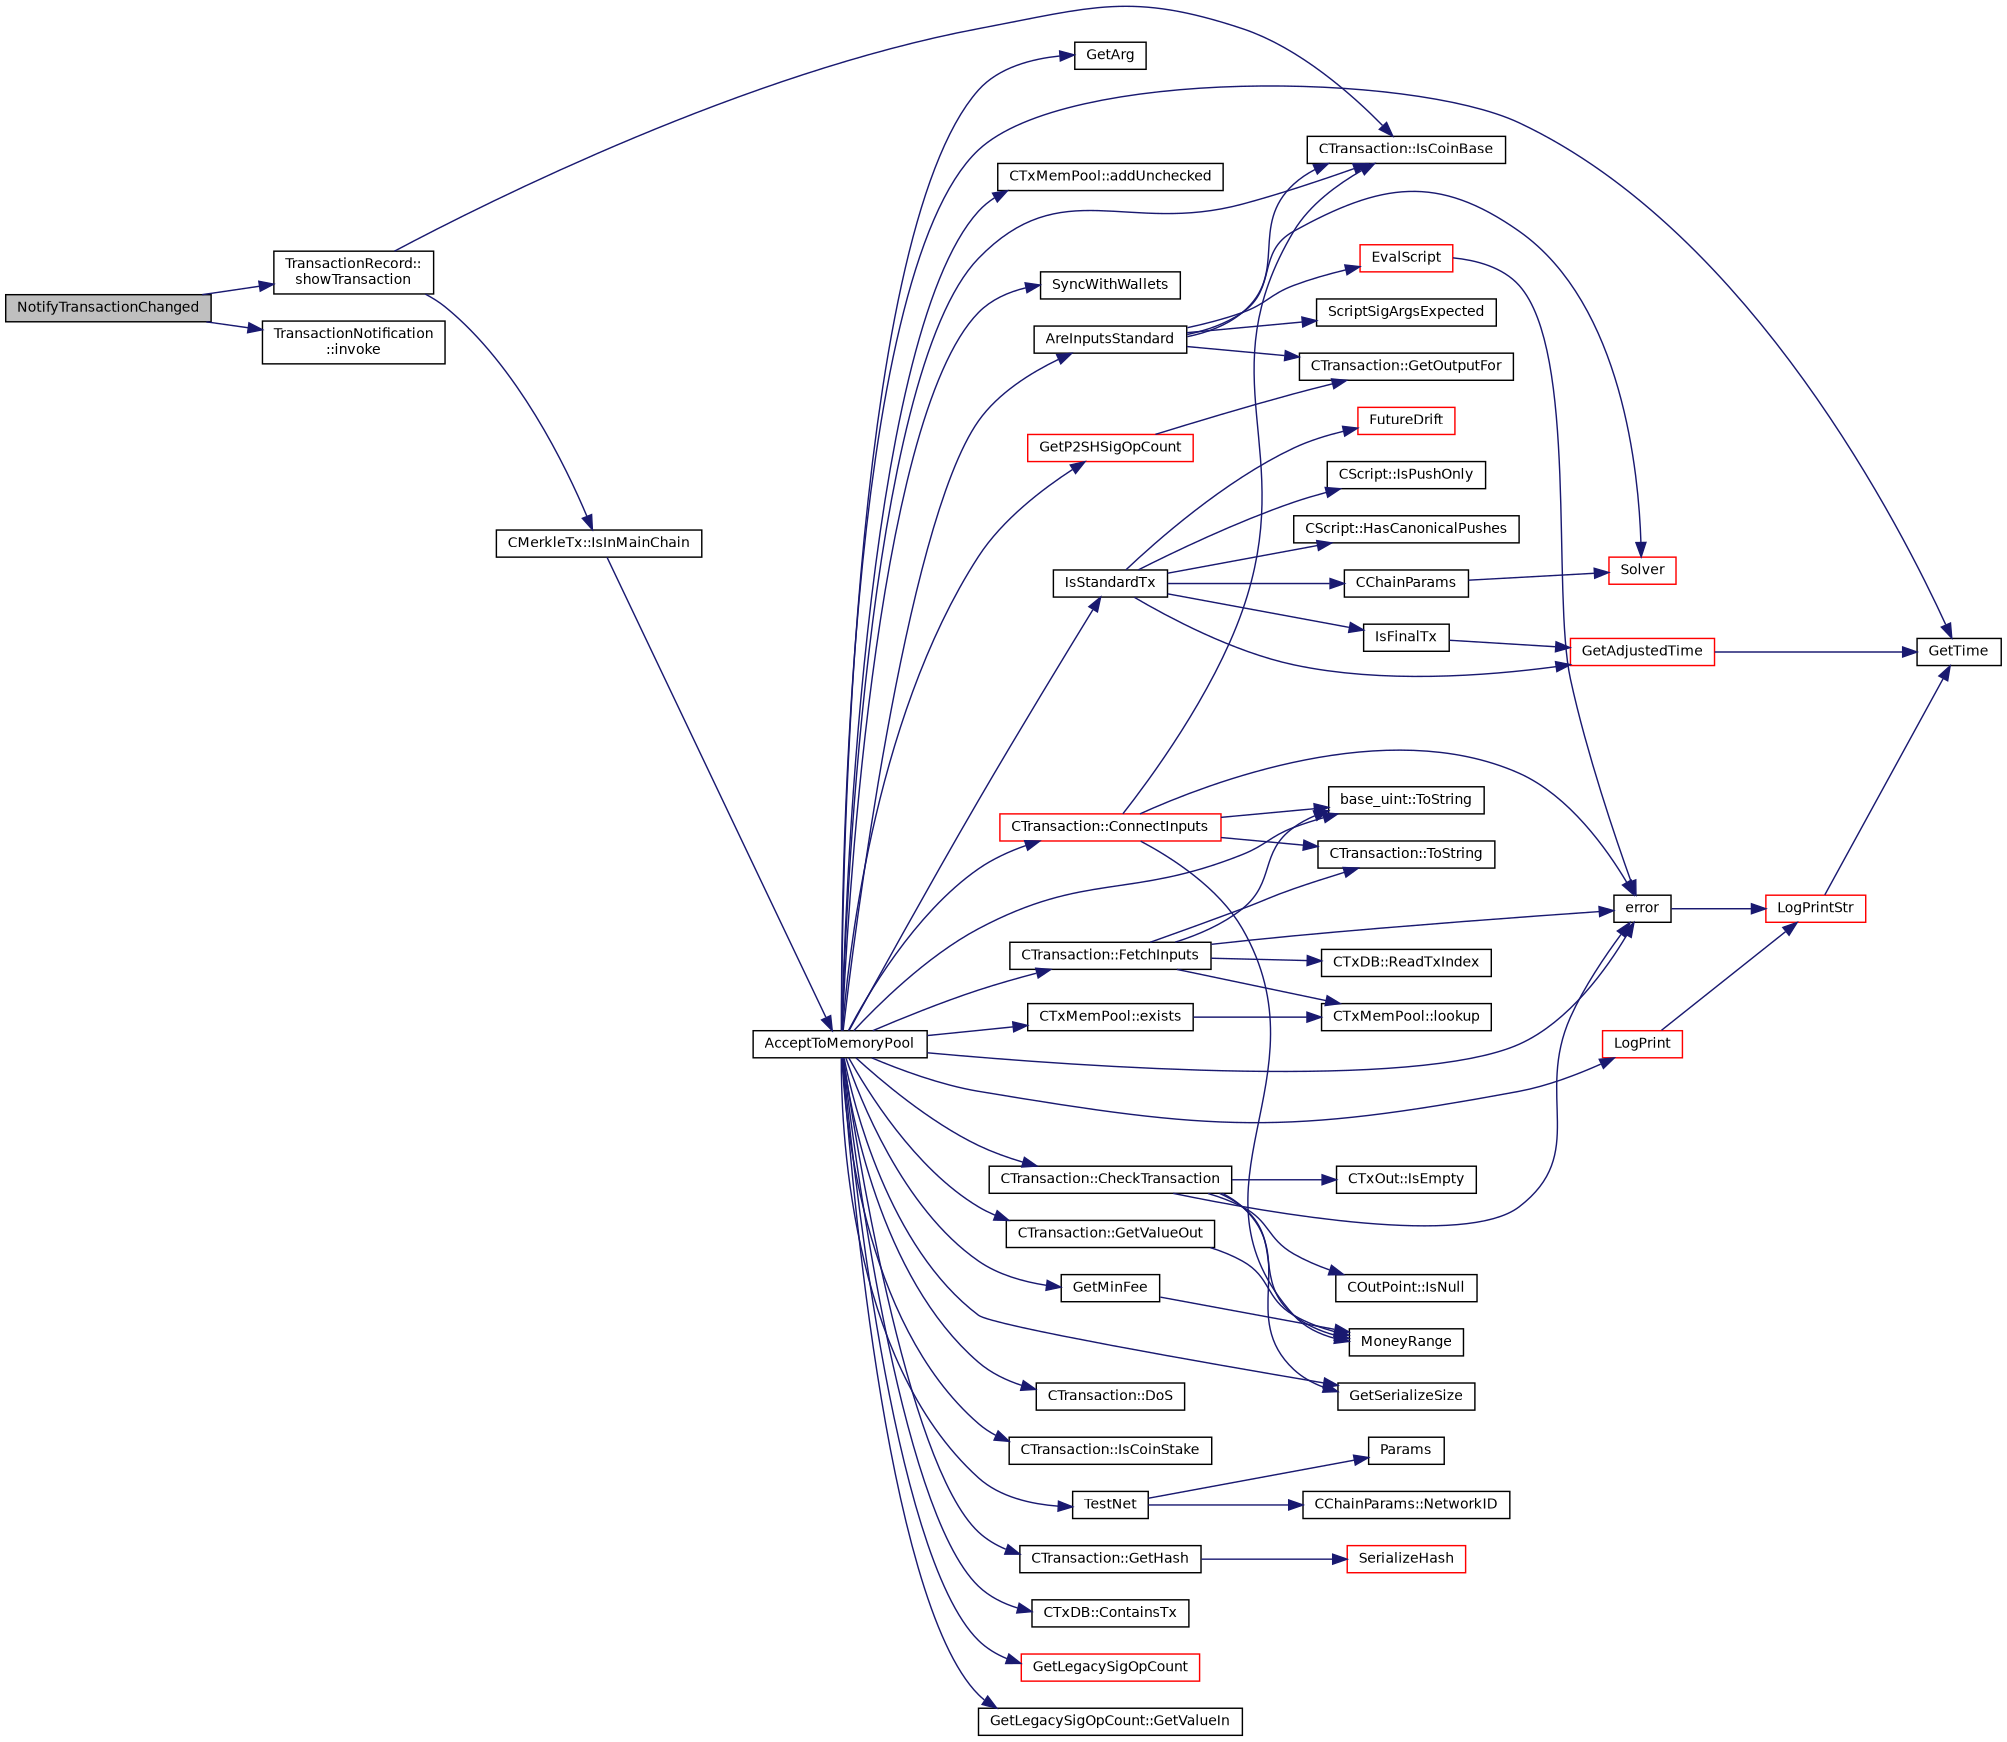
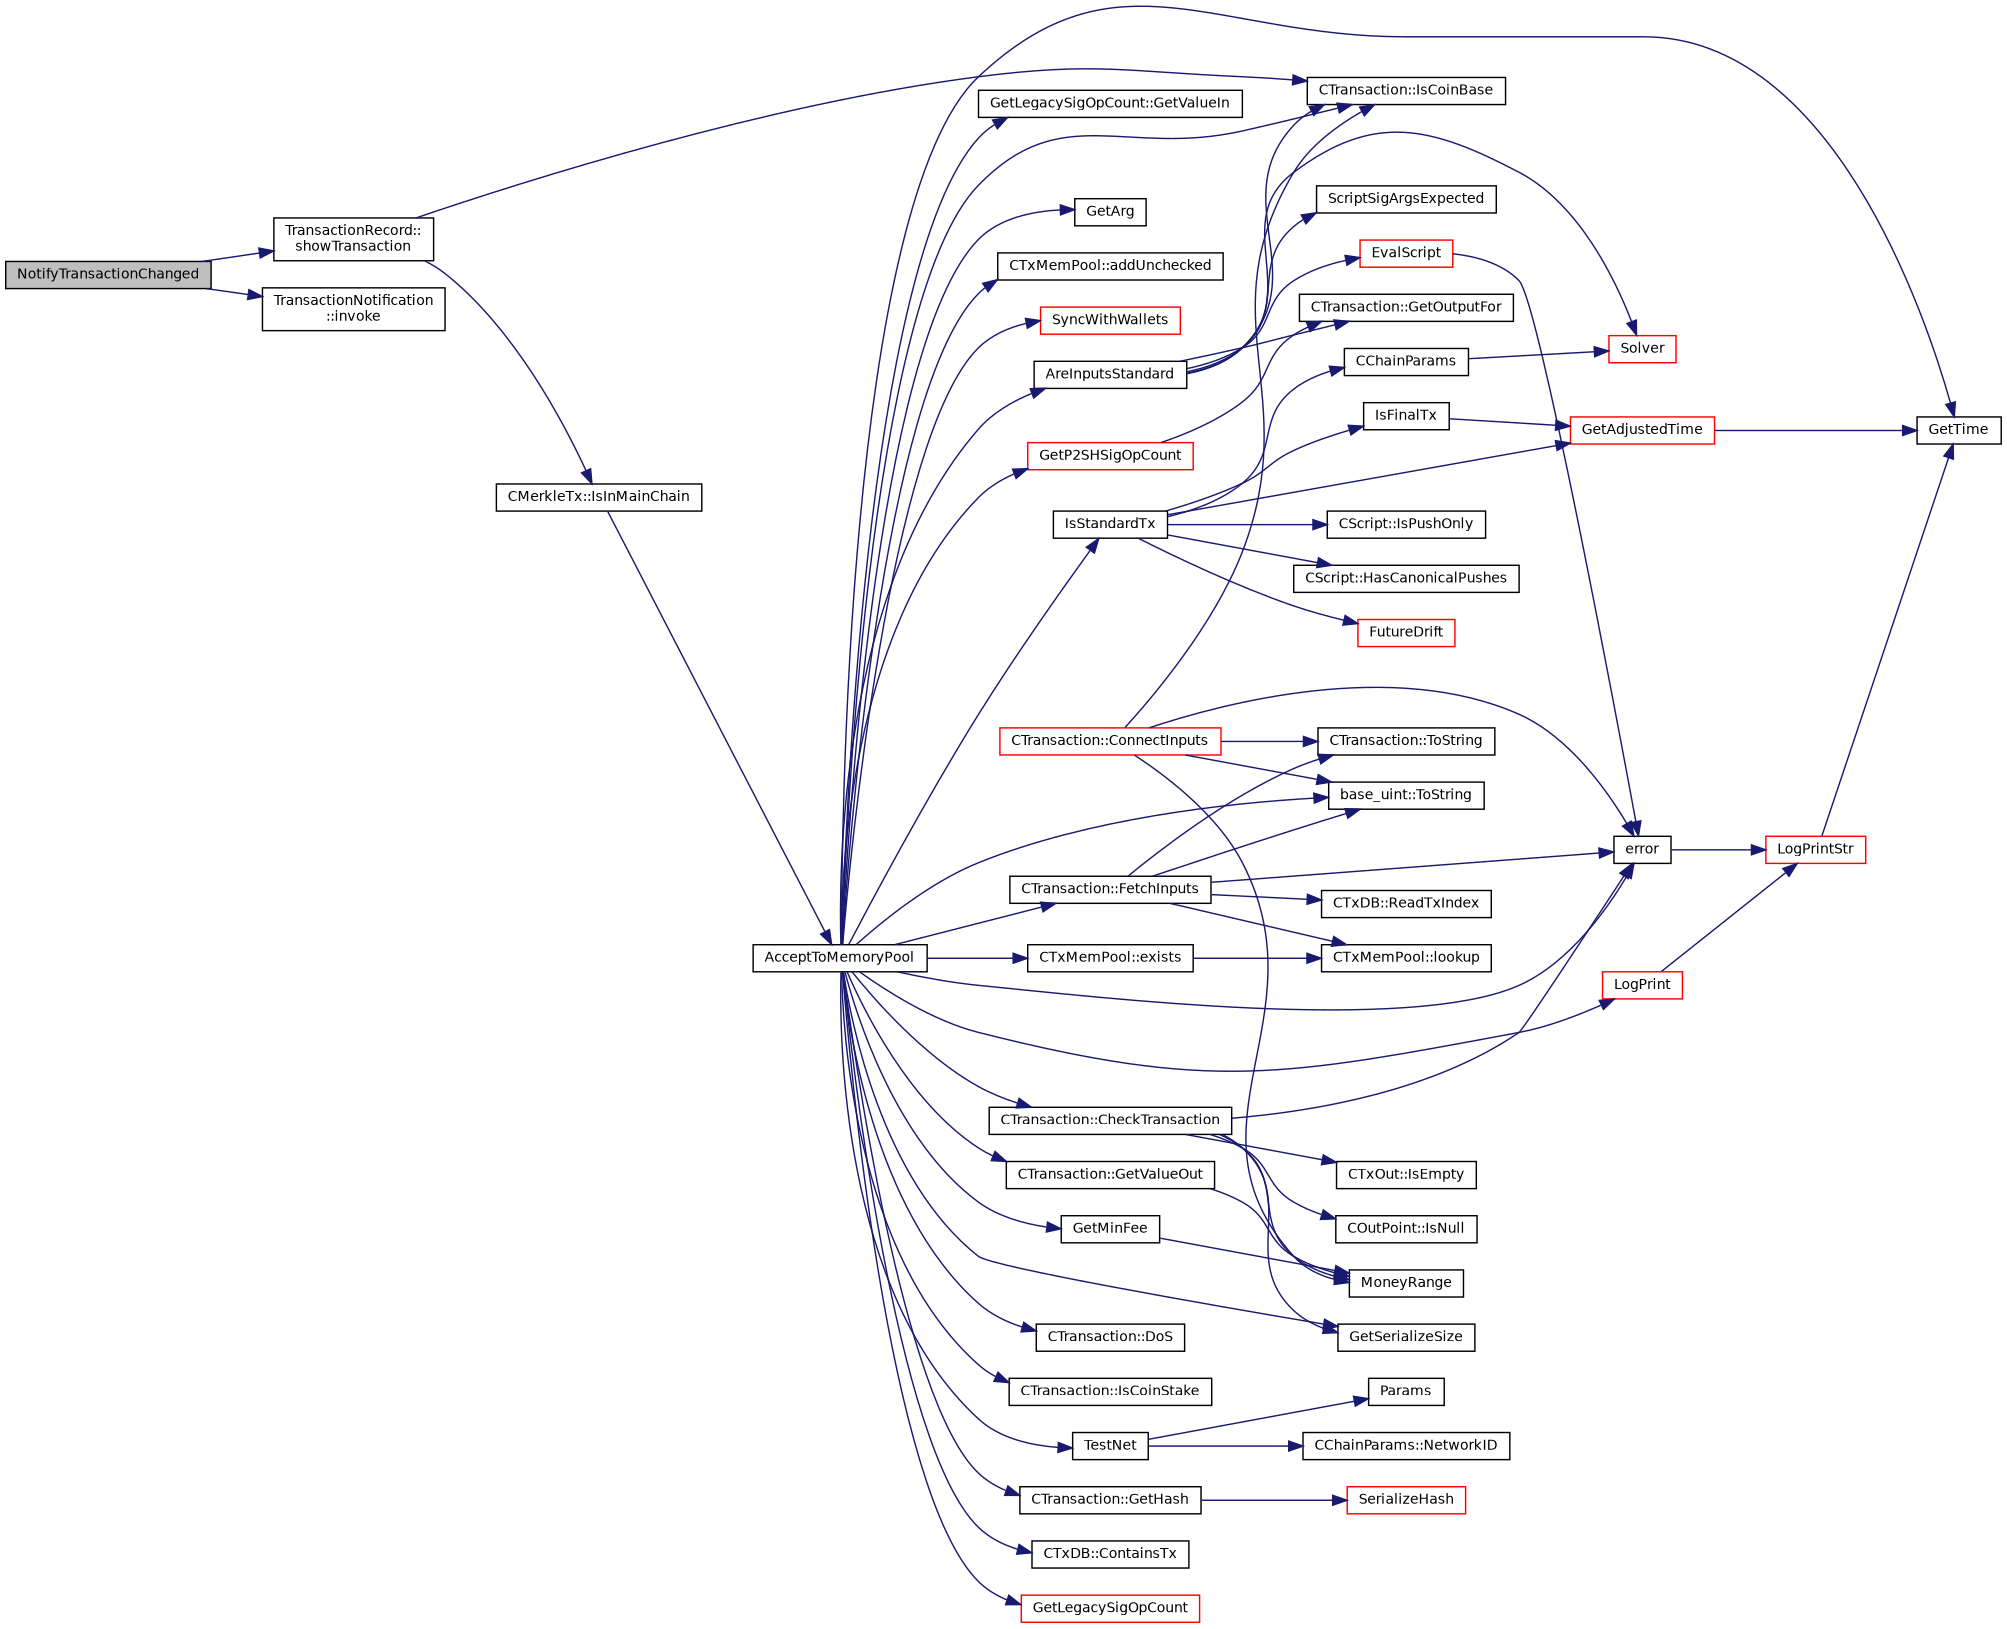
(1110, 285) -> (1110, 321)
(921, 922) -> none
